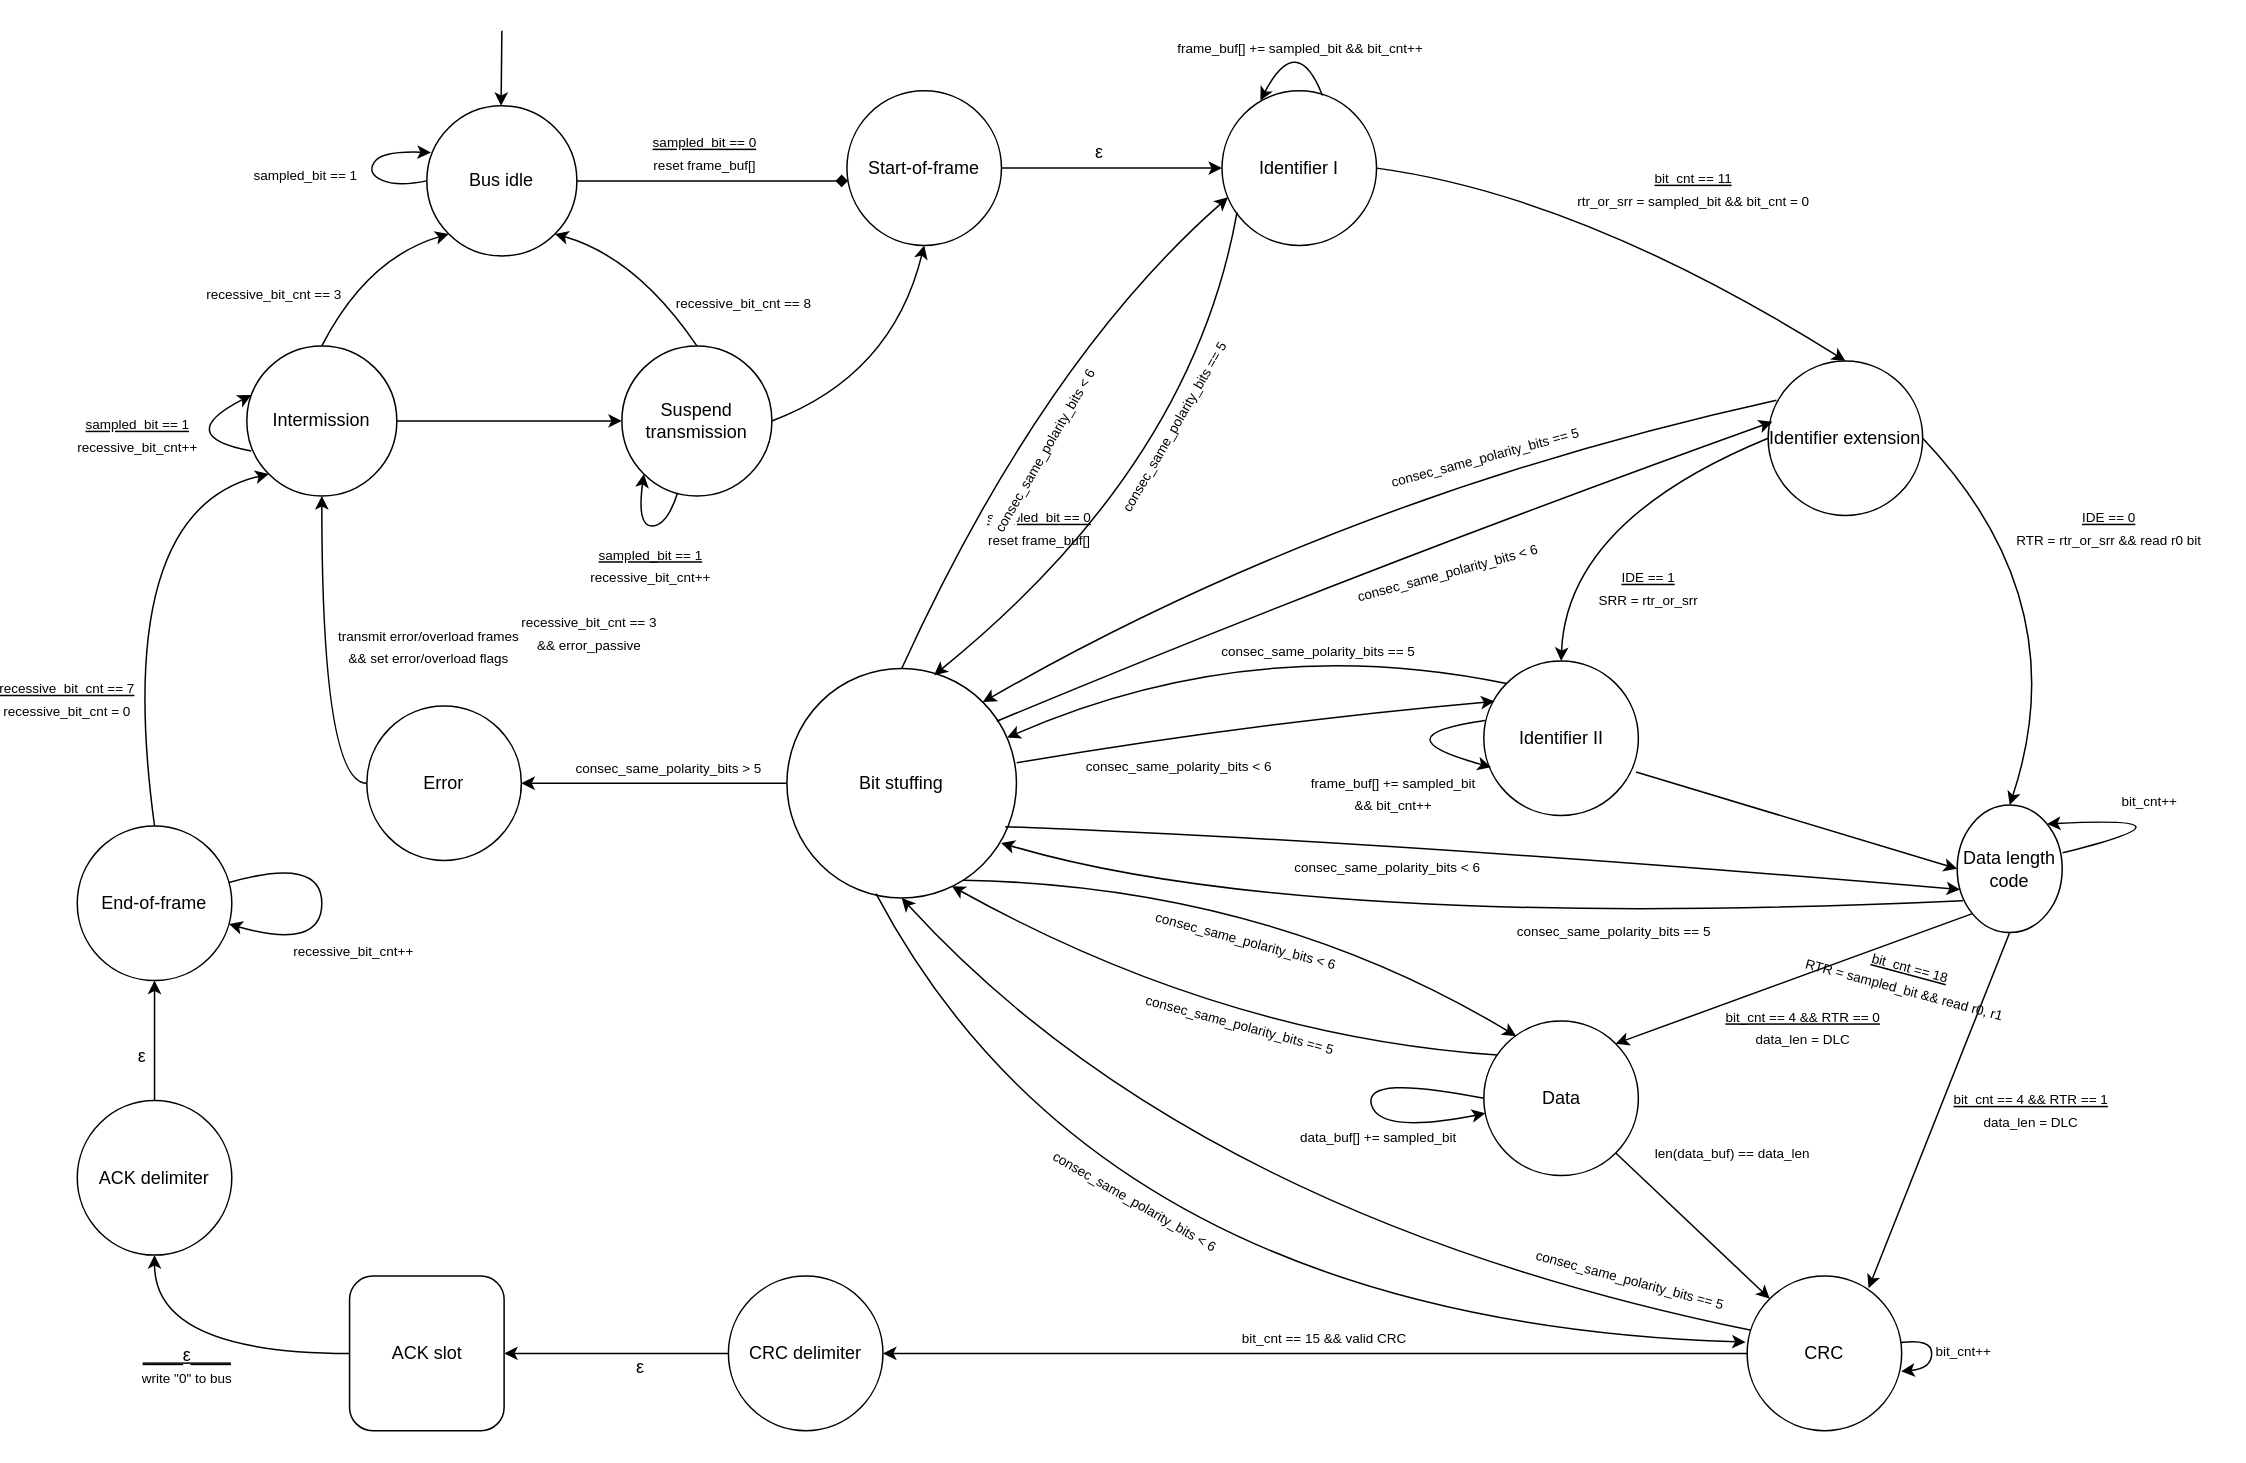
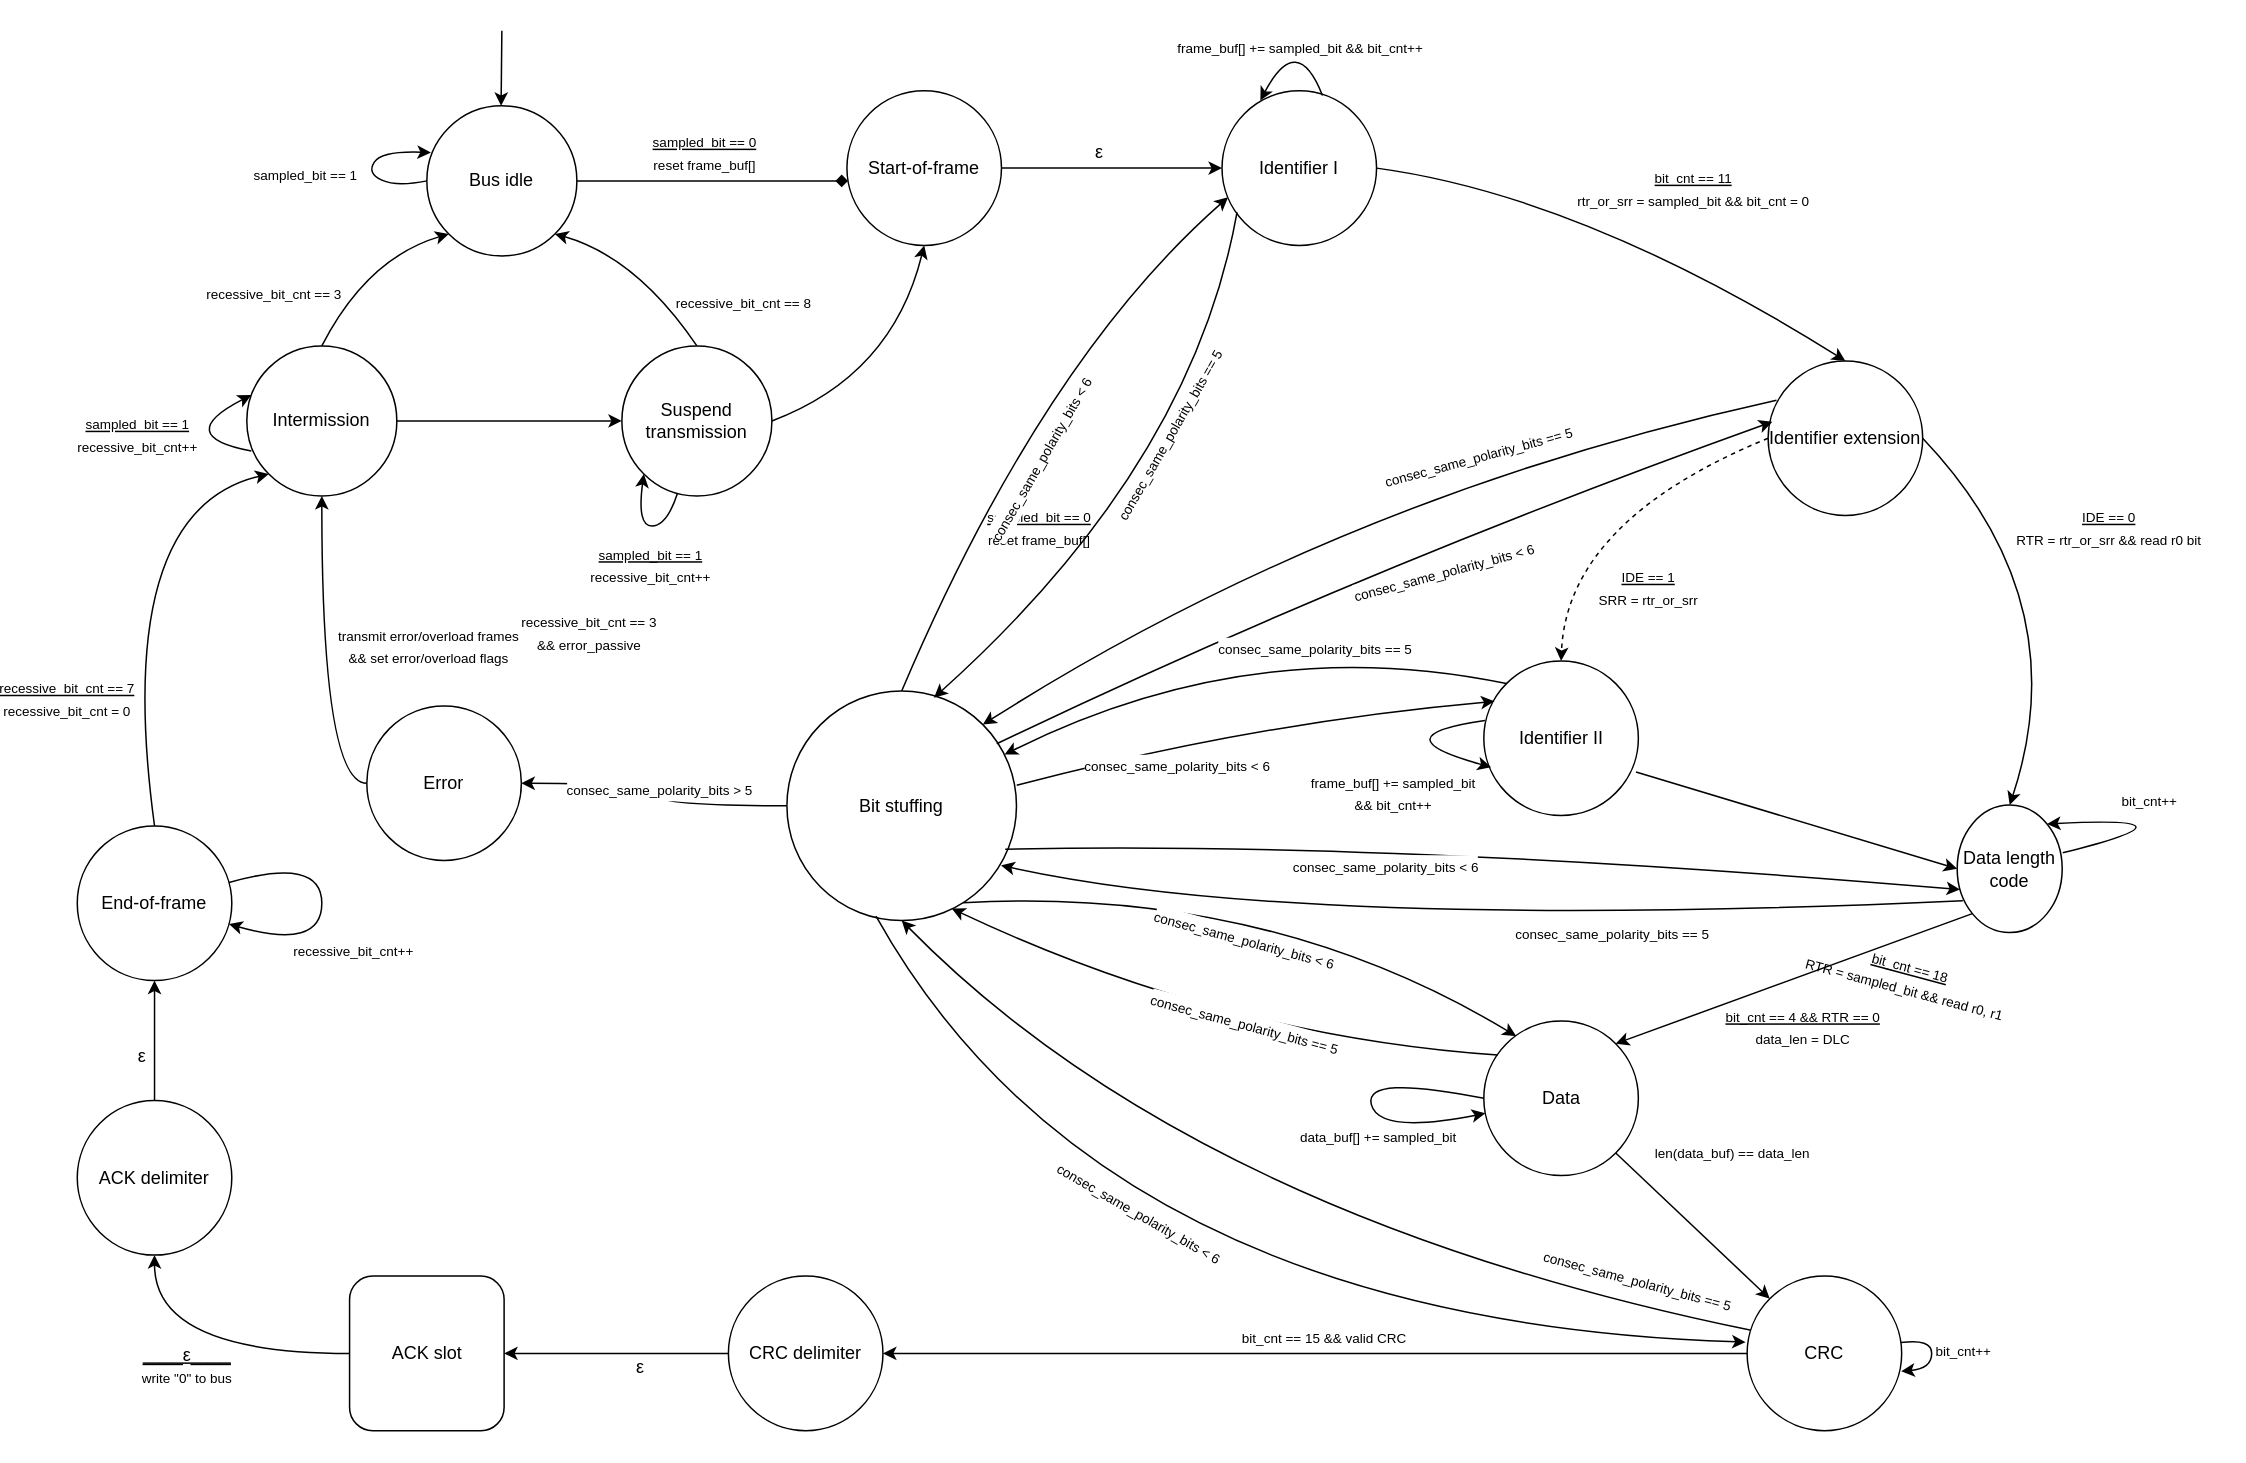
(1632, 517) -> (1632, 517)
(902, 783) -> (902, 806)
(1940, 1106) -> none
